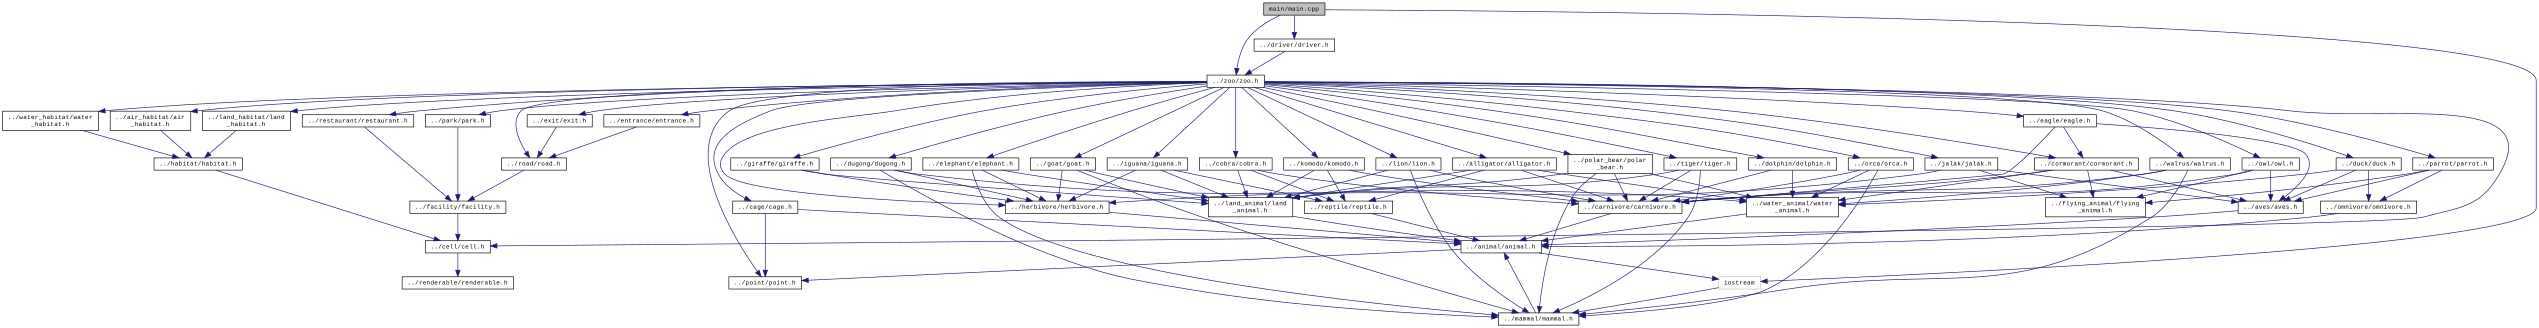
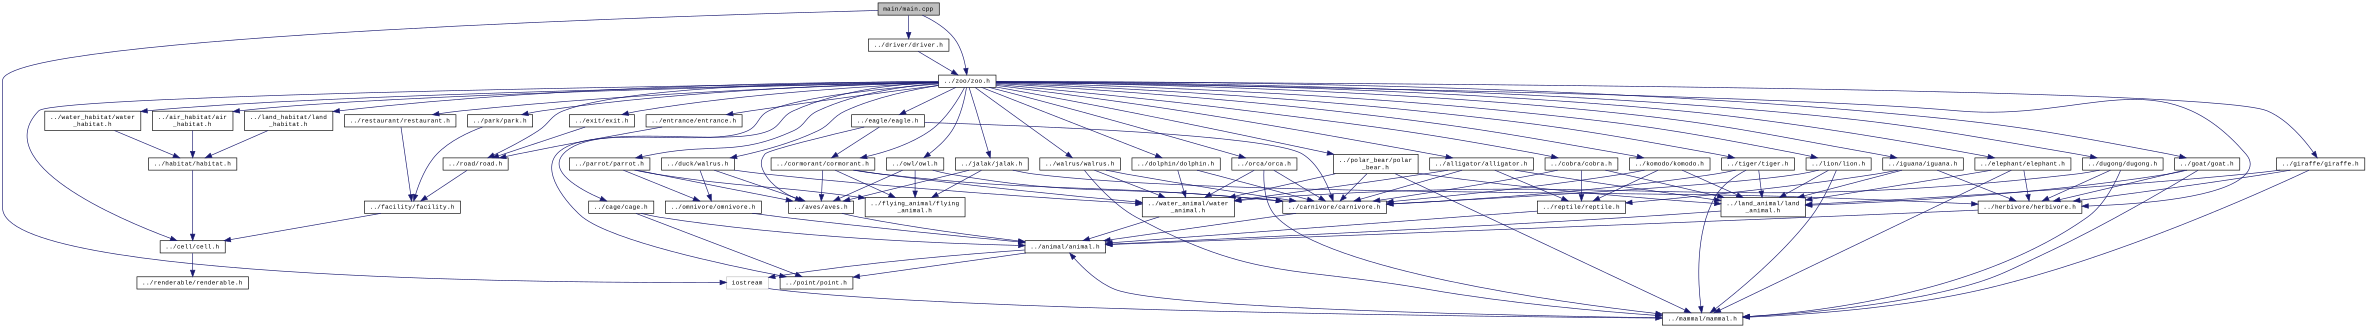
(2369, 164) -> (698, 164)
none -> (2037, 275)
